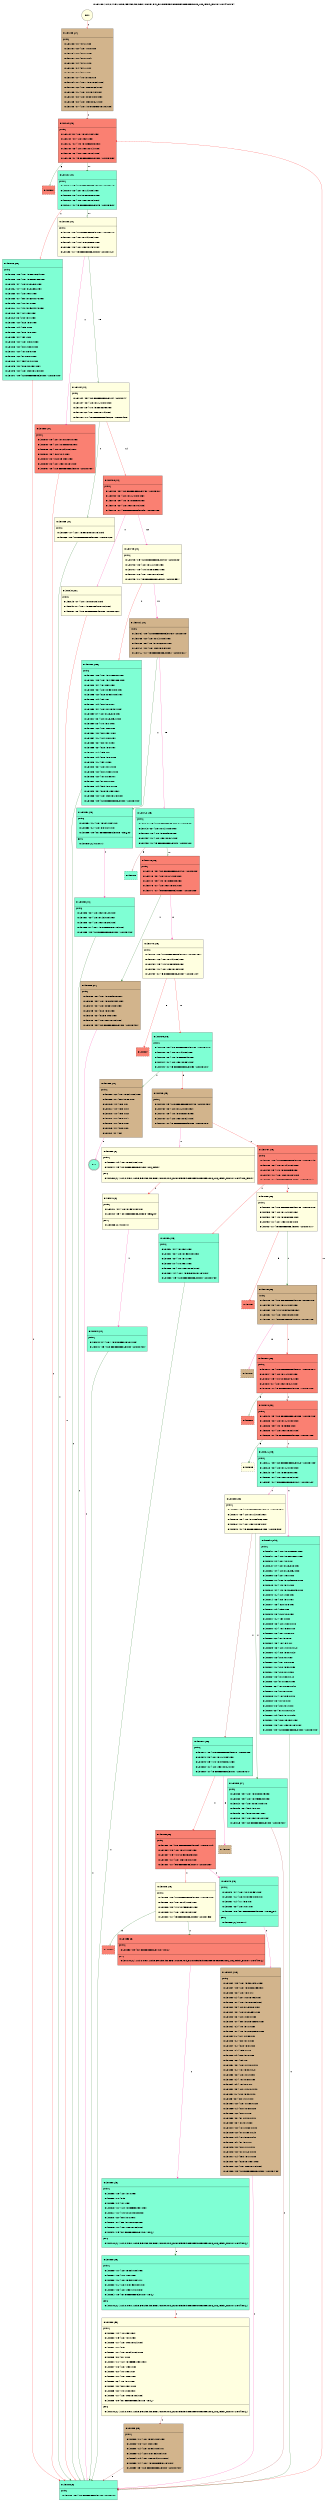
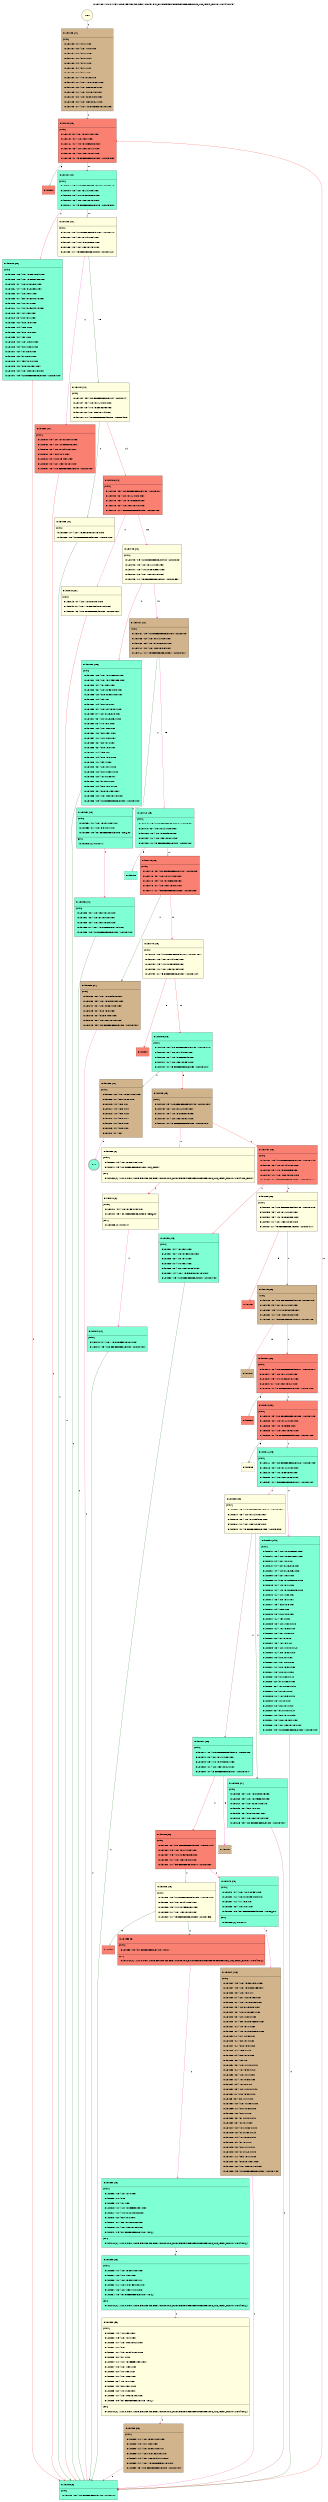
(87, 15) -> (87, 15)
